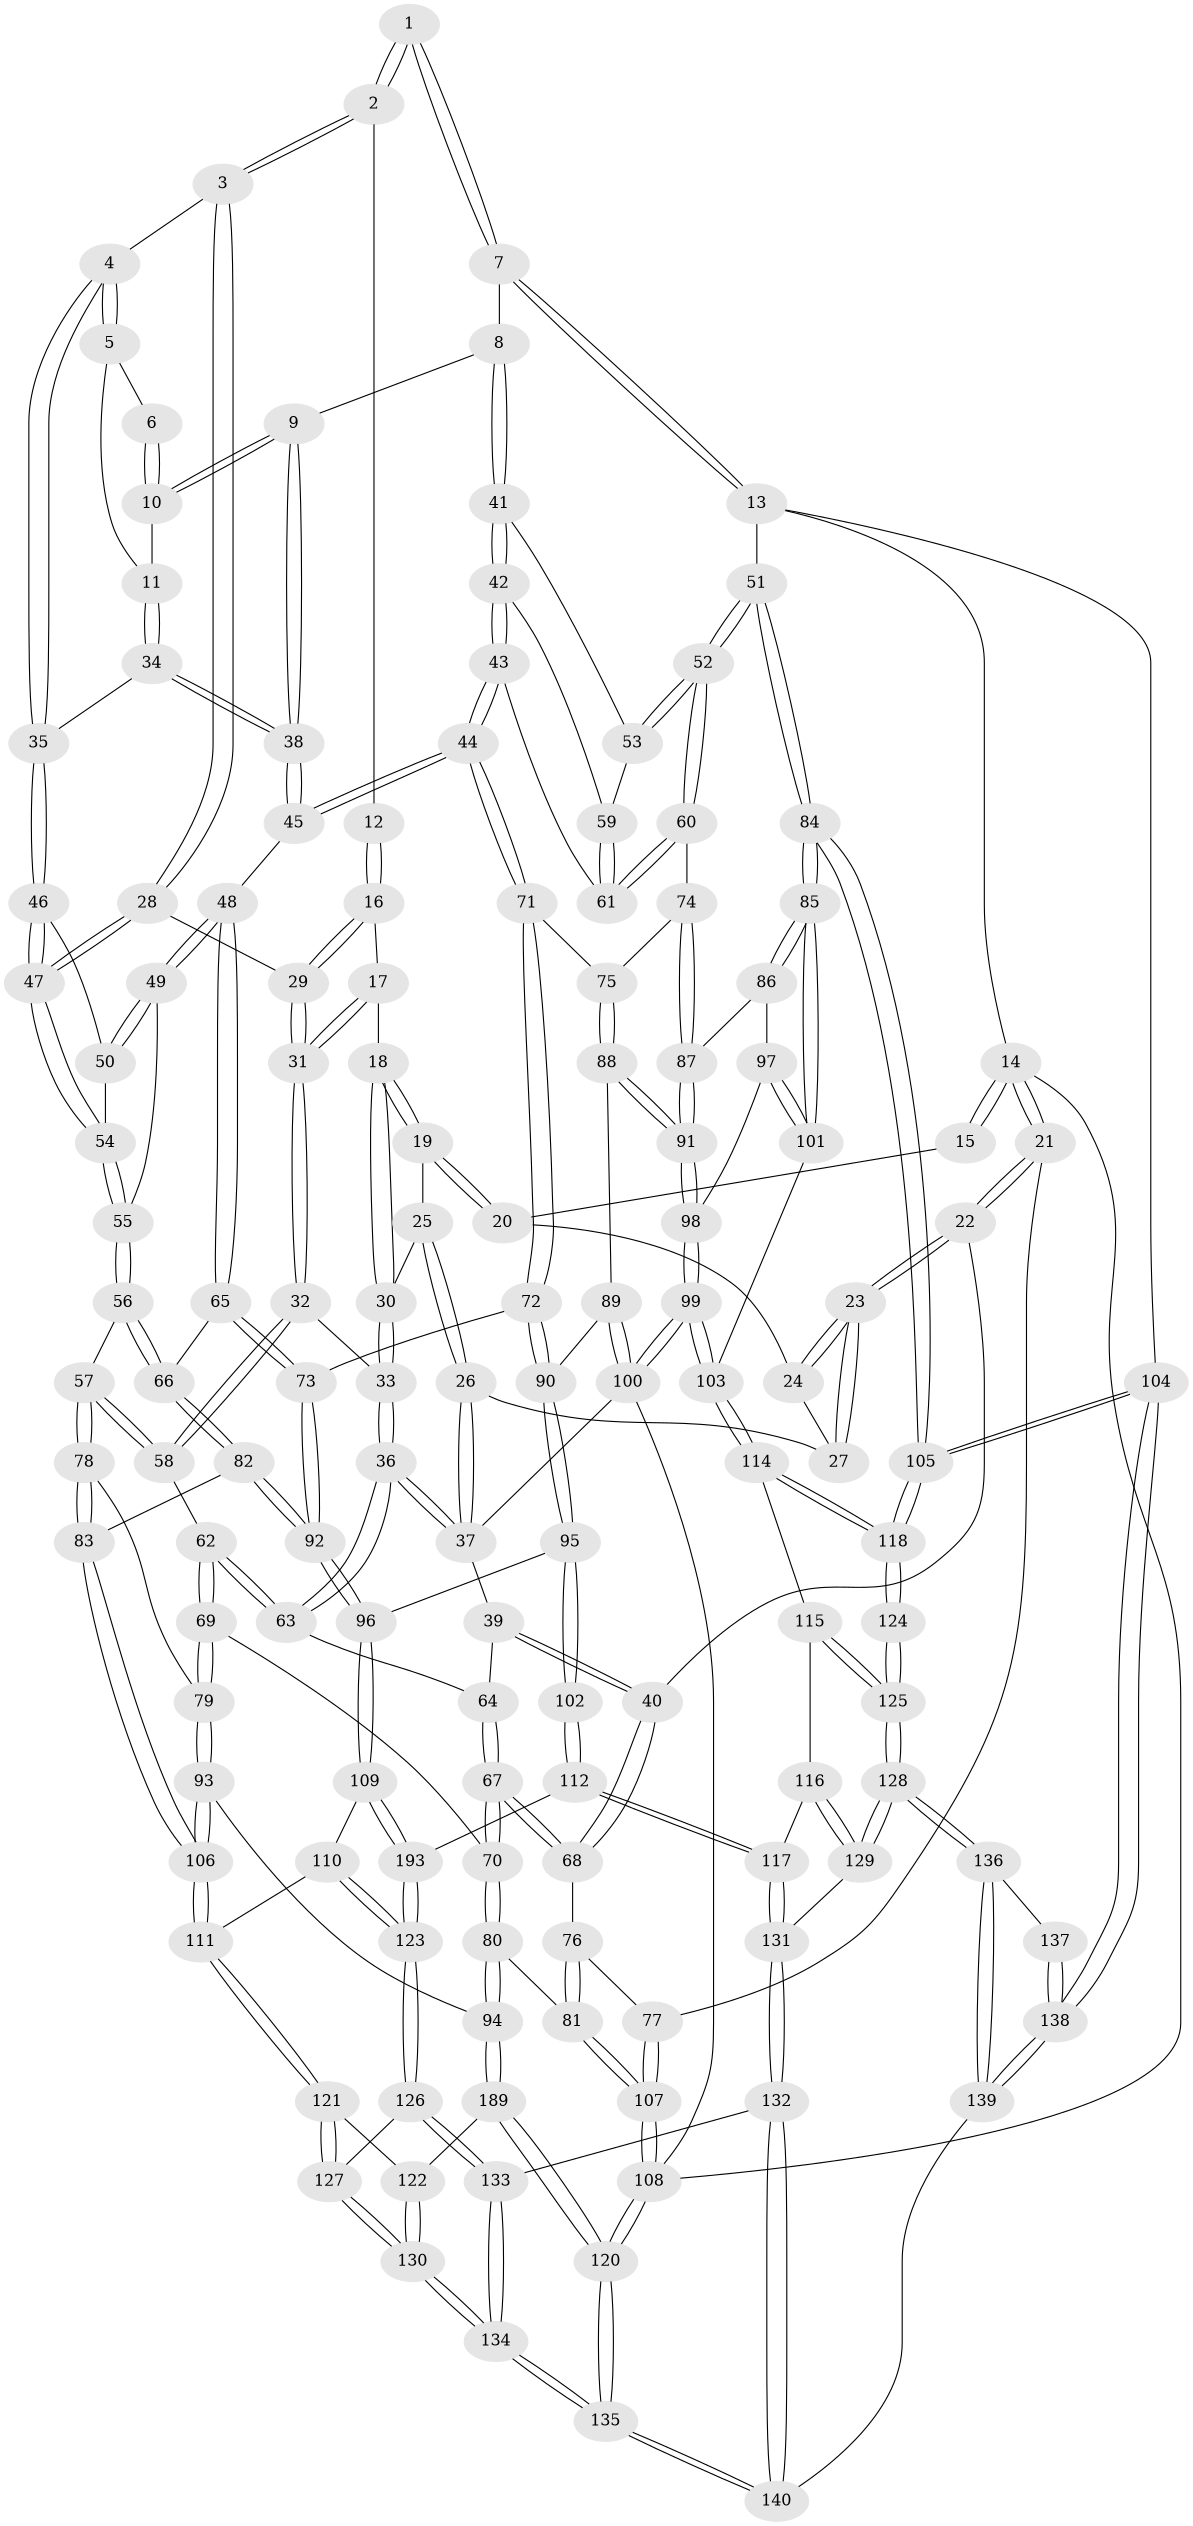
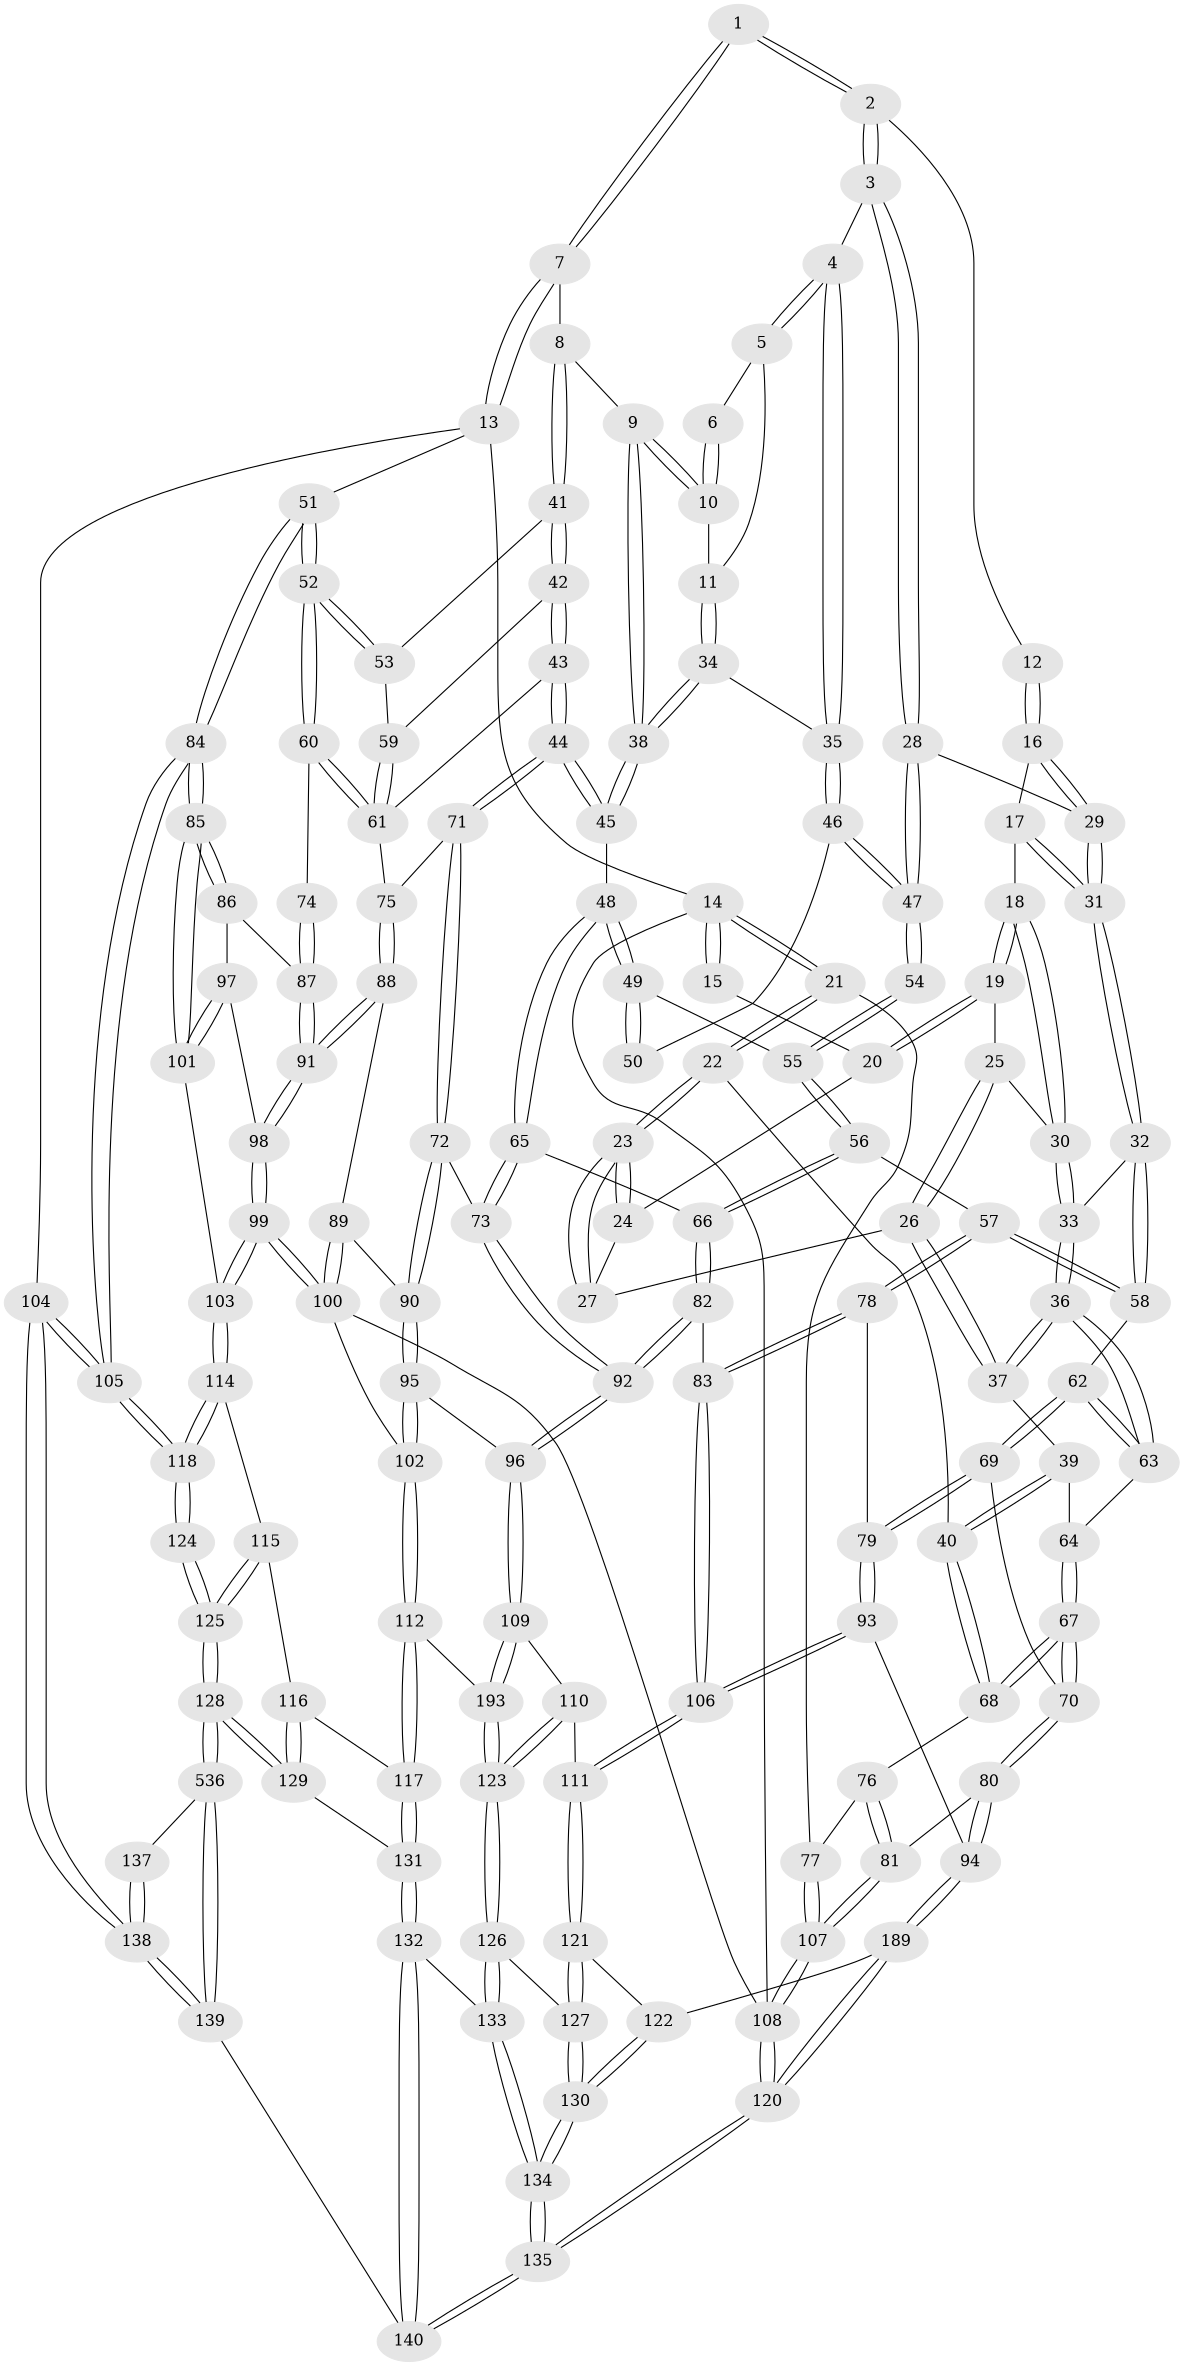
(647, 943) -> (382, 863)
(105, 1103) -> none
(544, 1466) -> (361, 1386)
(989, 1862) -> (210, 1782)
